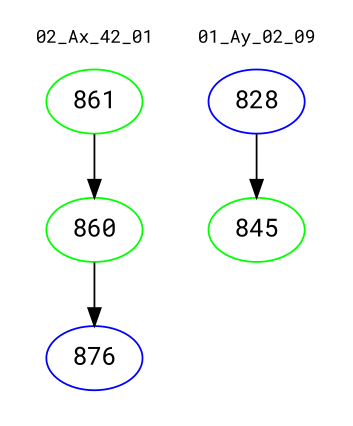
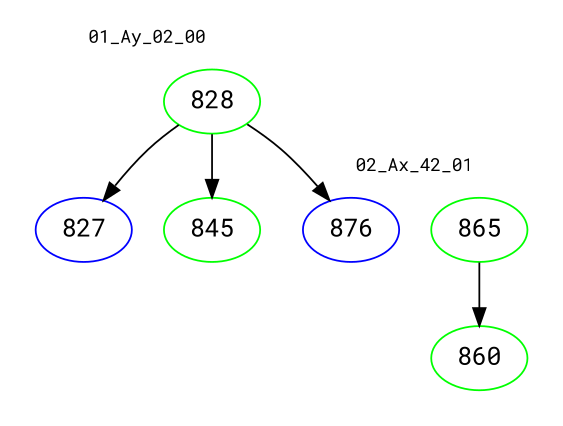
(257, 38) -> (148, 38)
(94, 102) -> (479, 230)
(257, 102) -> (212, 102)
none -> (84, 230)
(94, 285) -> (300, 167)
